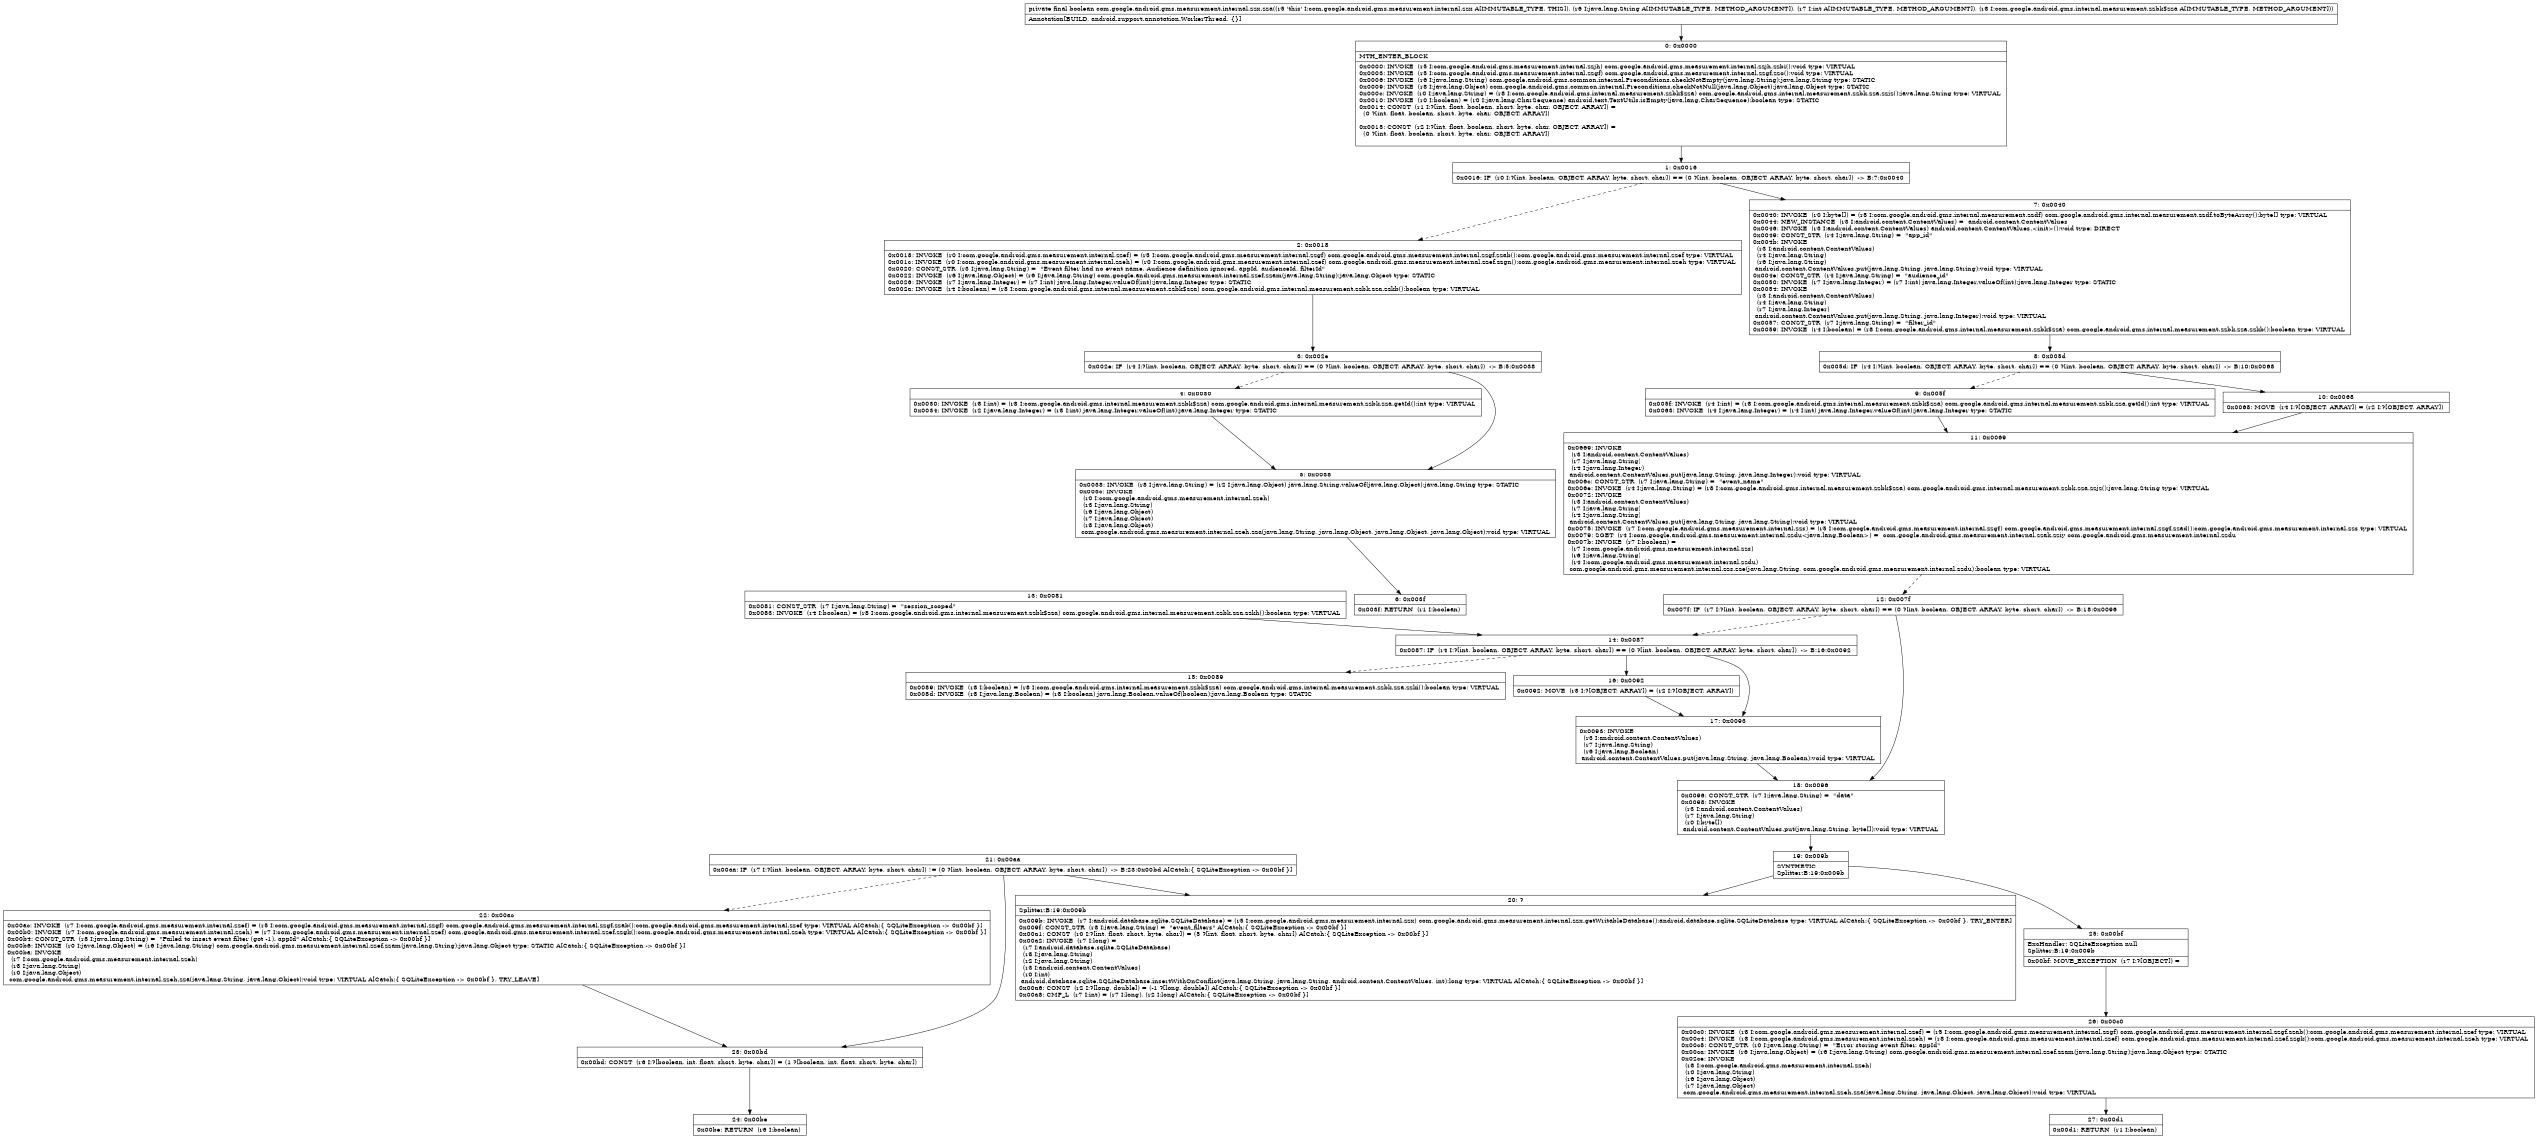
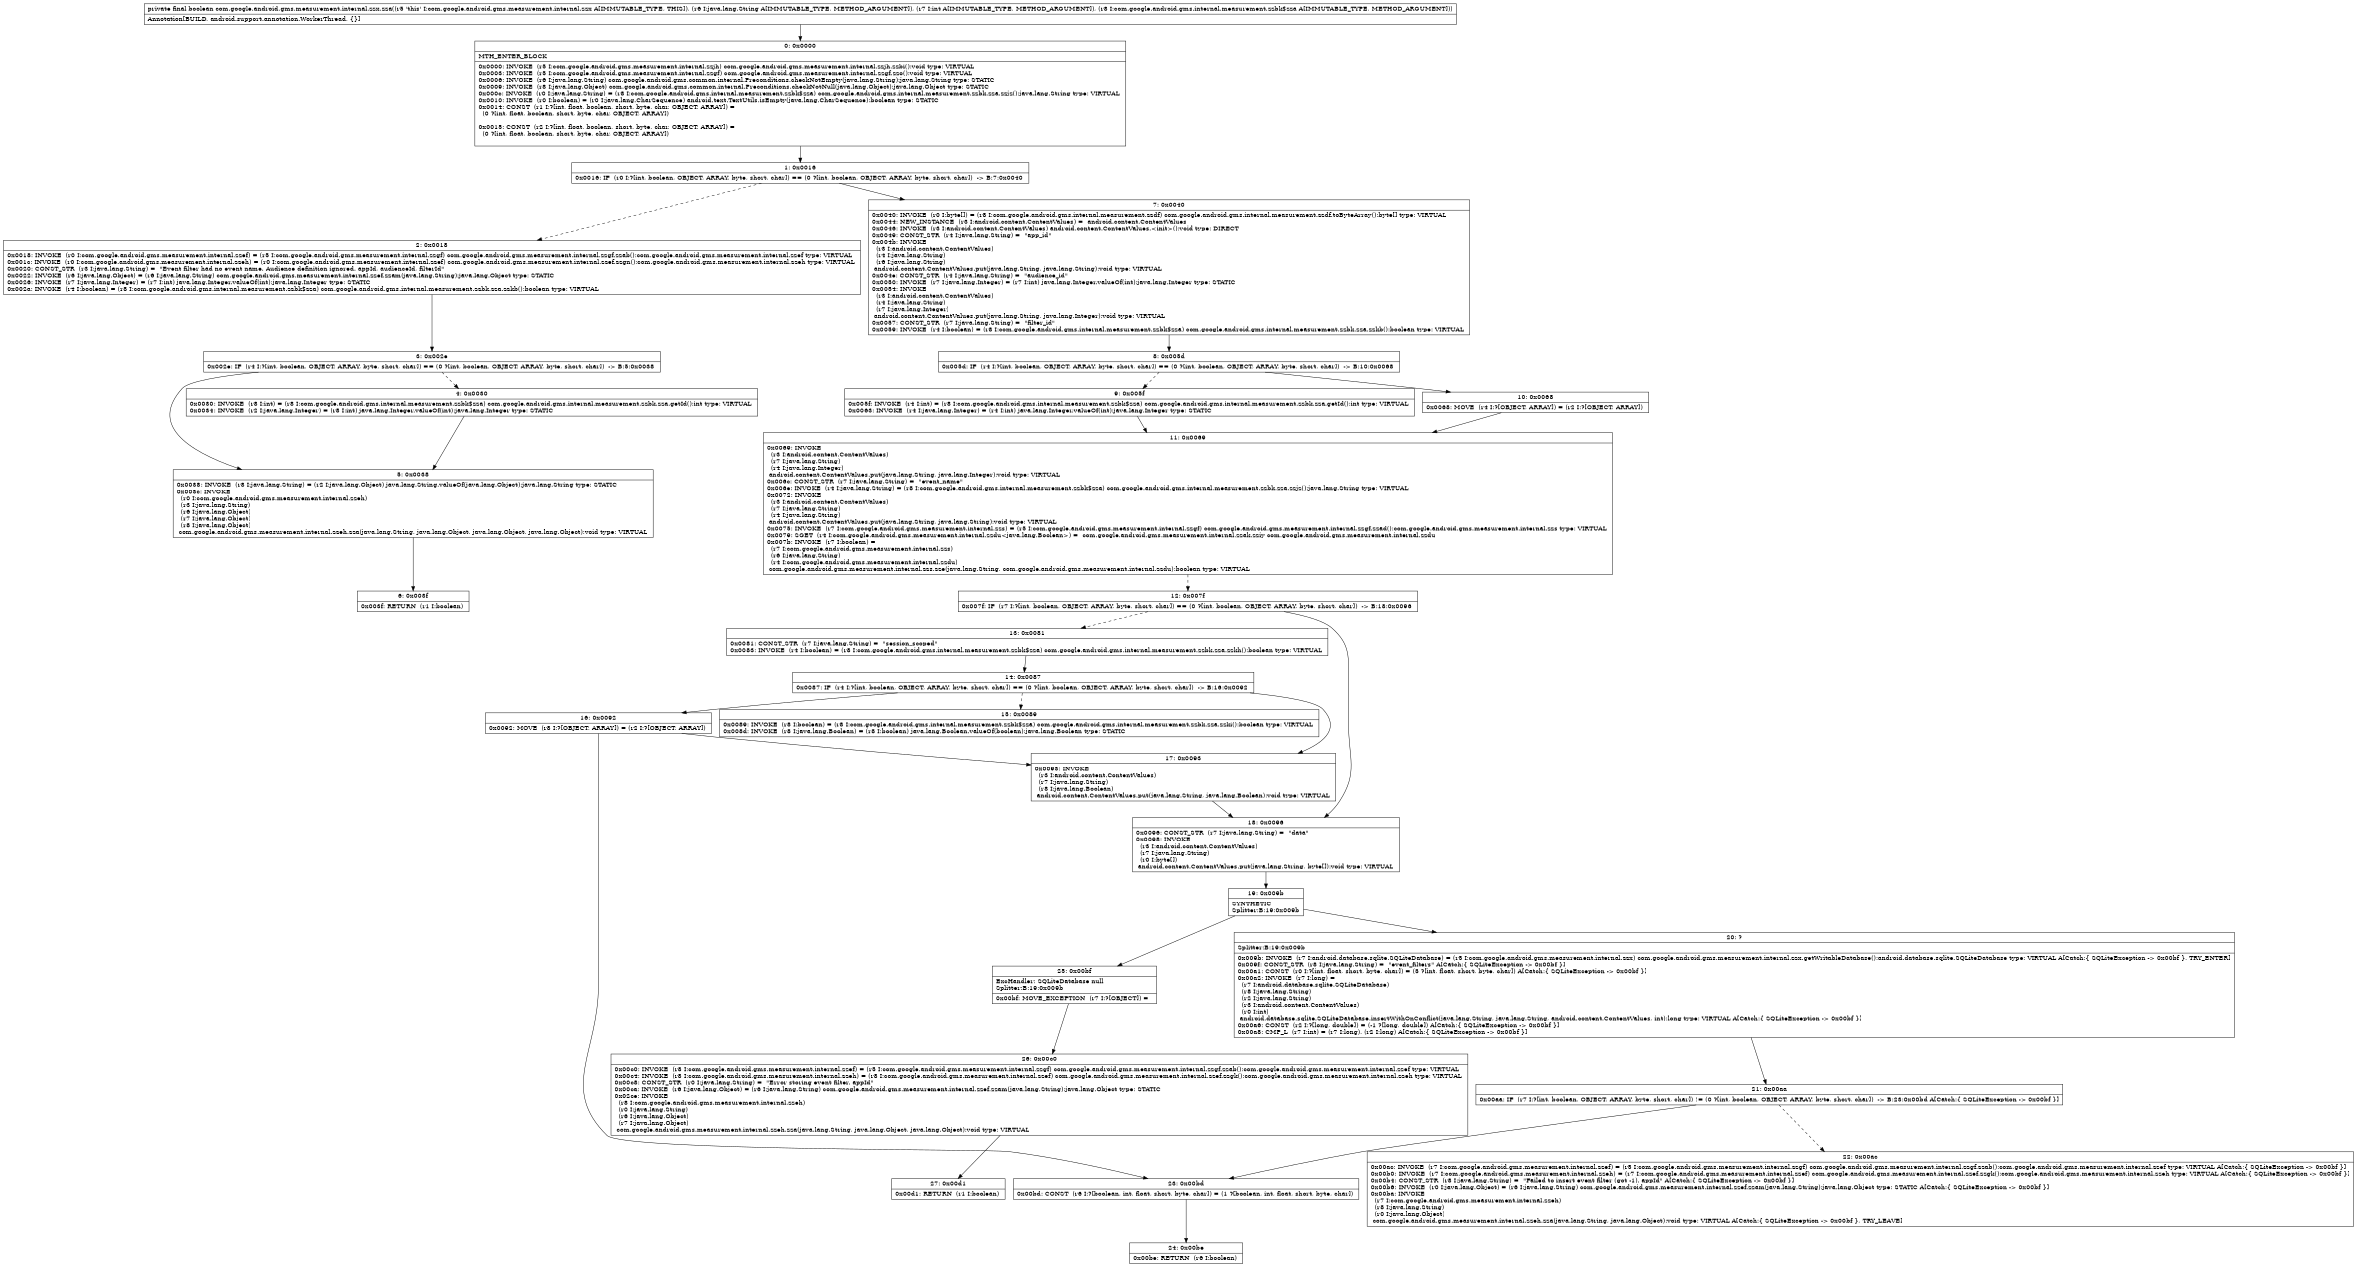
(1597, 448) -> (796, 448)
(1762, 625) -> (1117, 619)
(1619, 752) -> (1074, 789)
(1125, 885) -> (1758, 1059)
(2082, 944) -> (1050, 981)
(653, 1015) -> (671, 1144)
